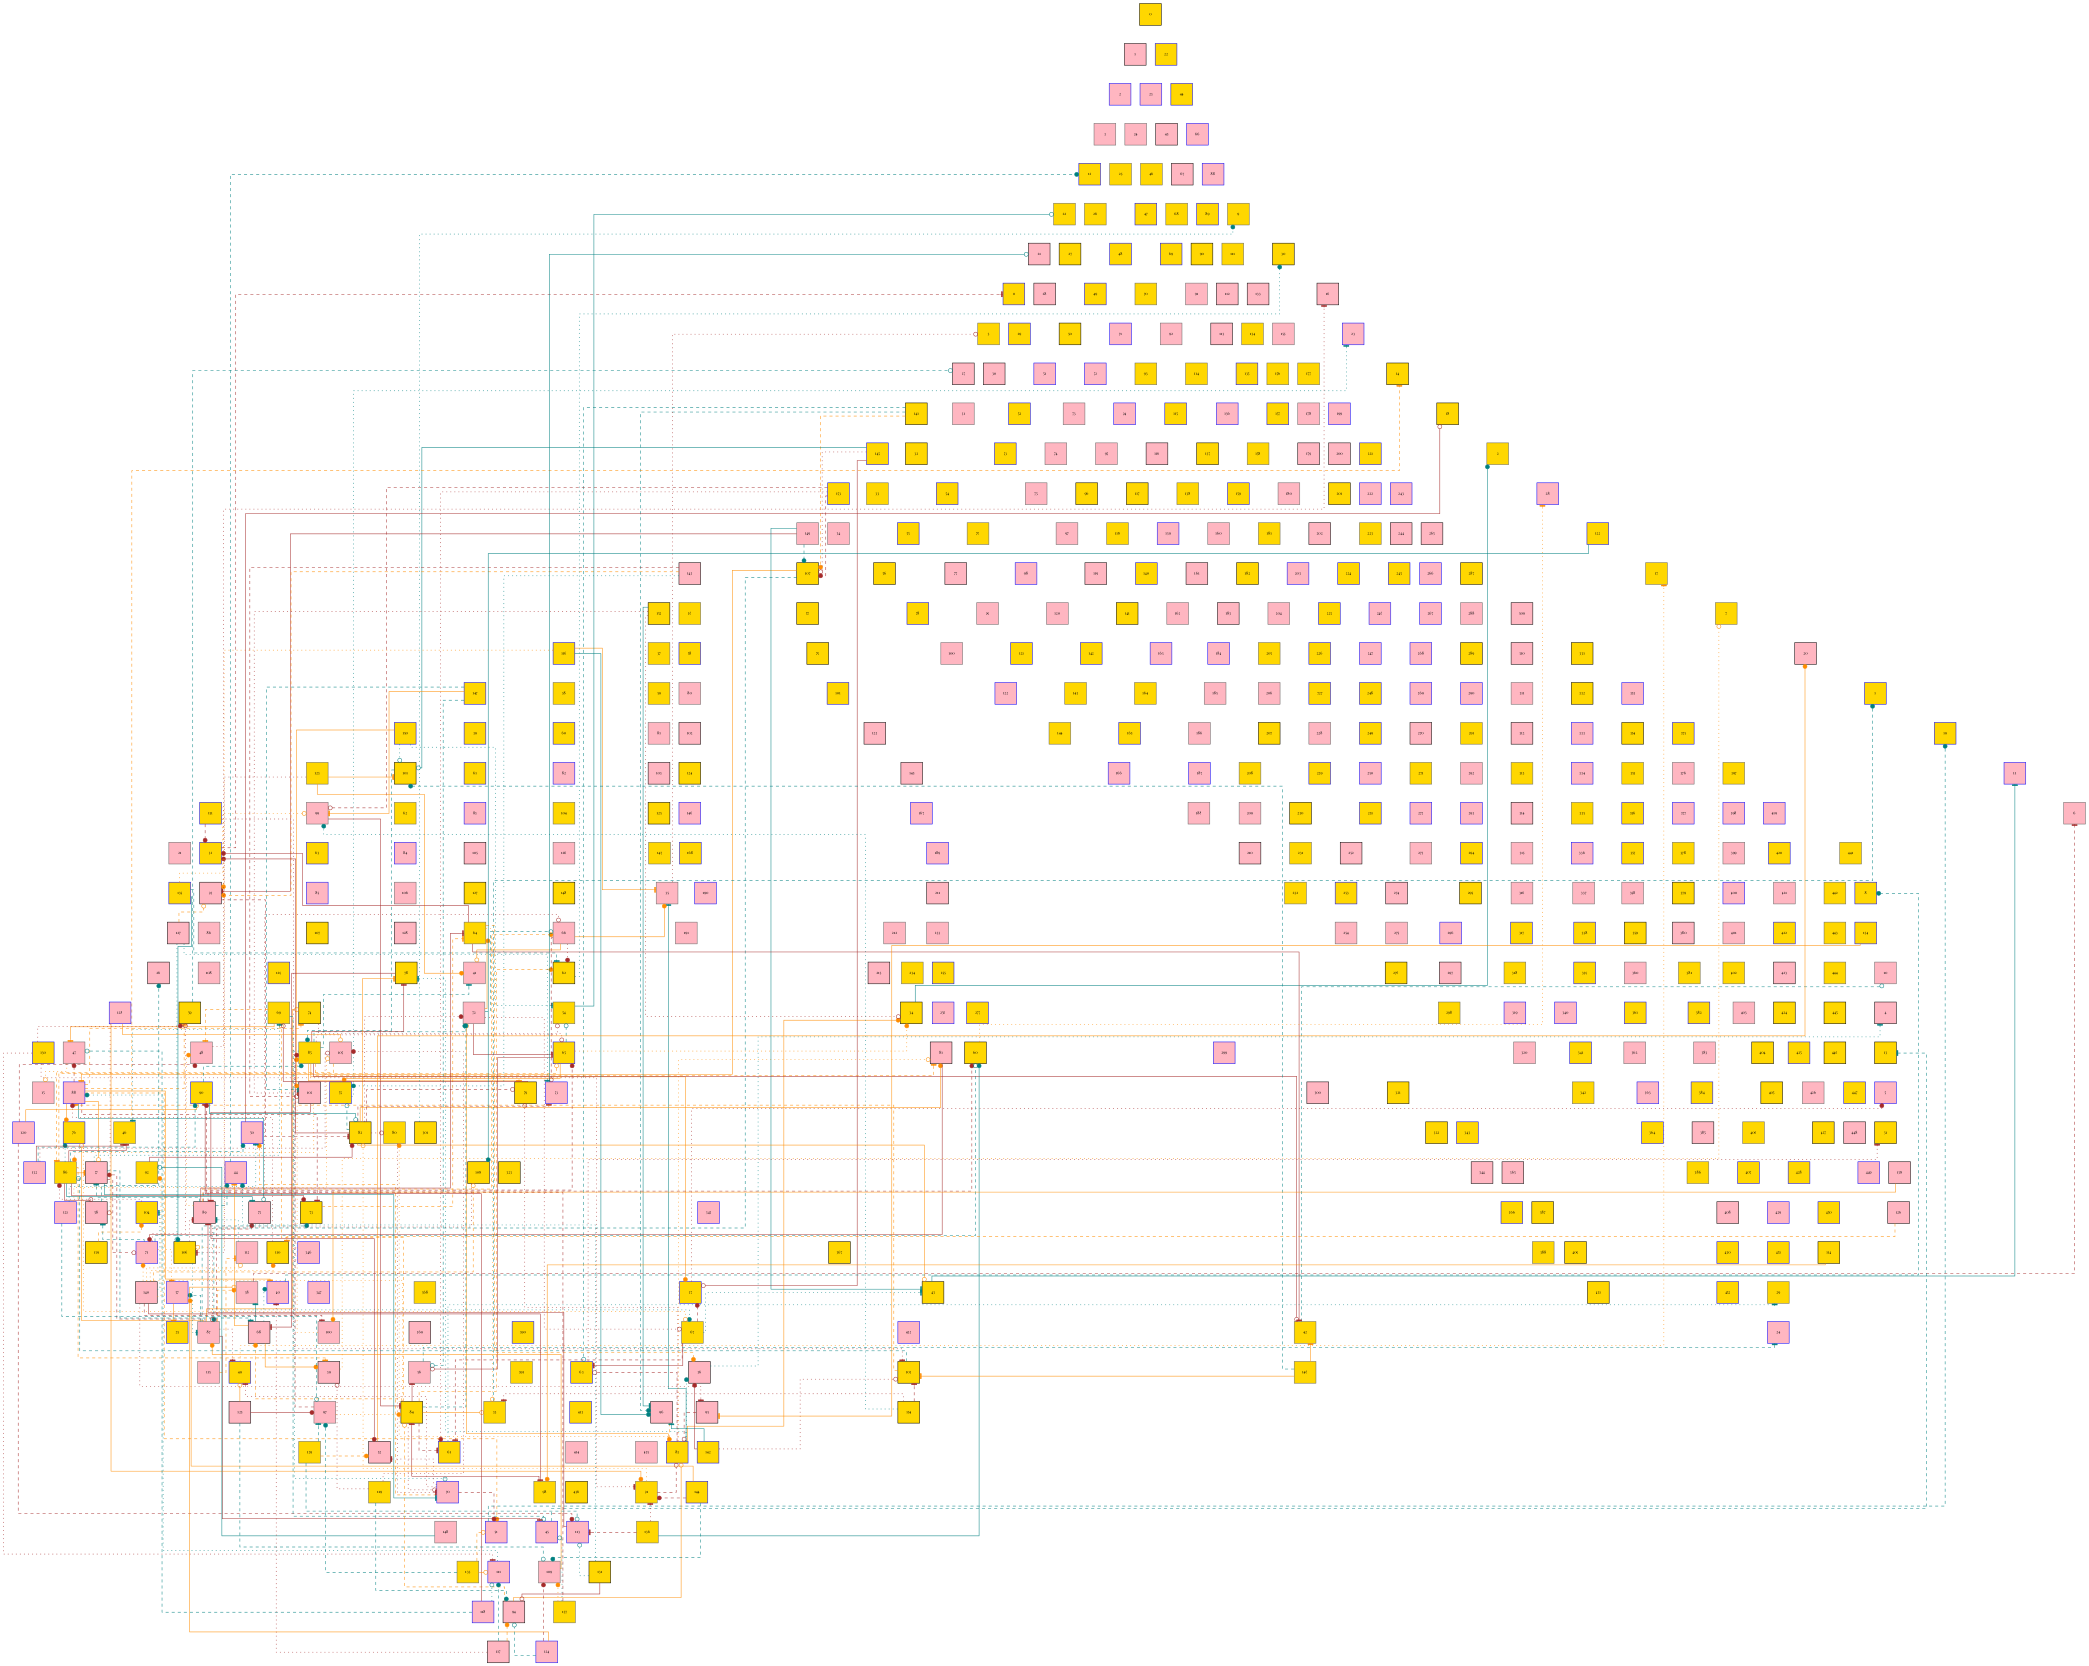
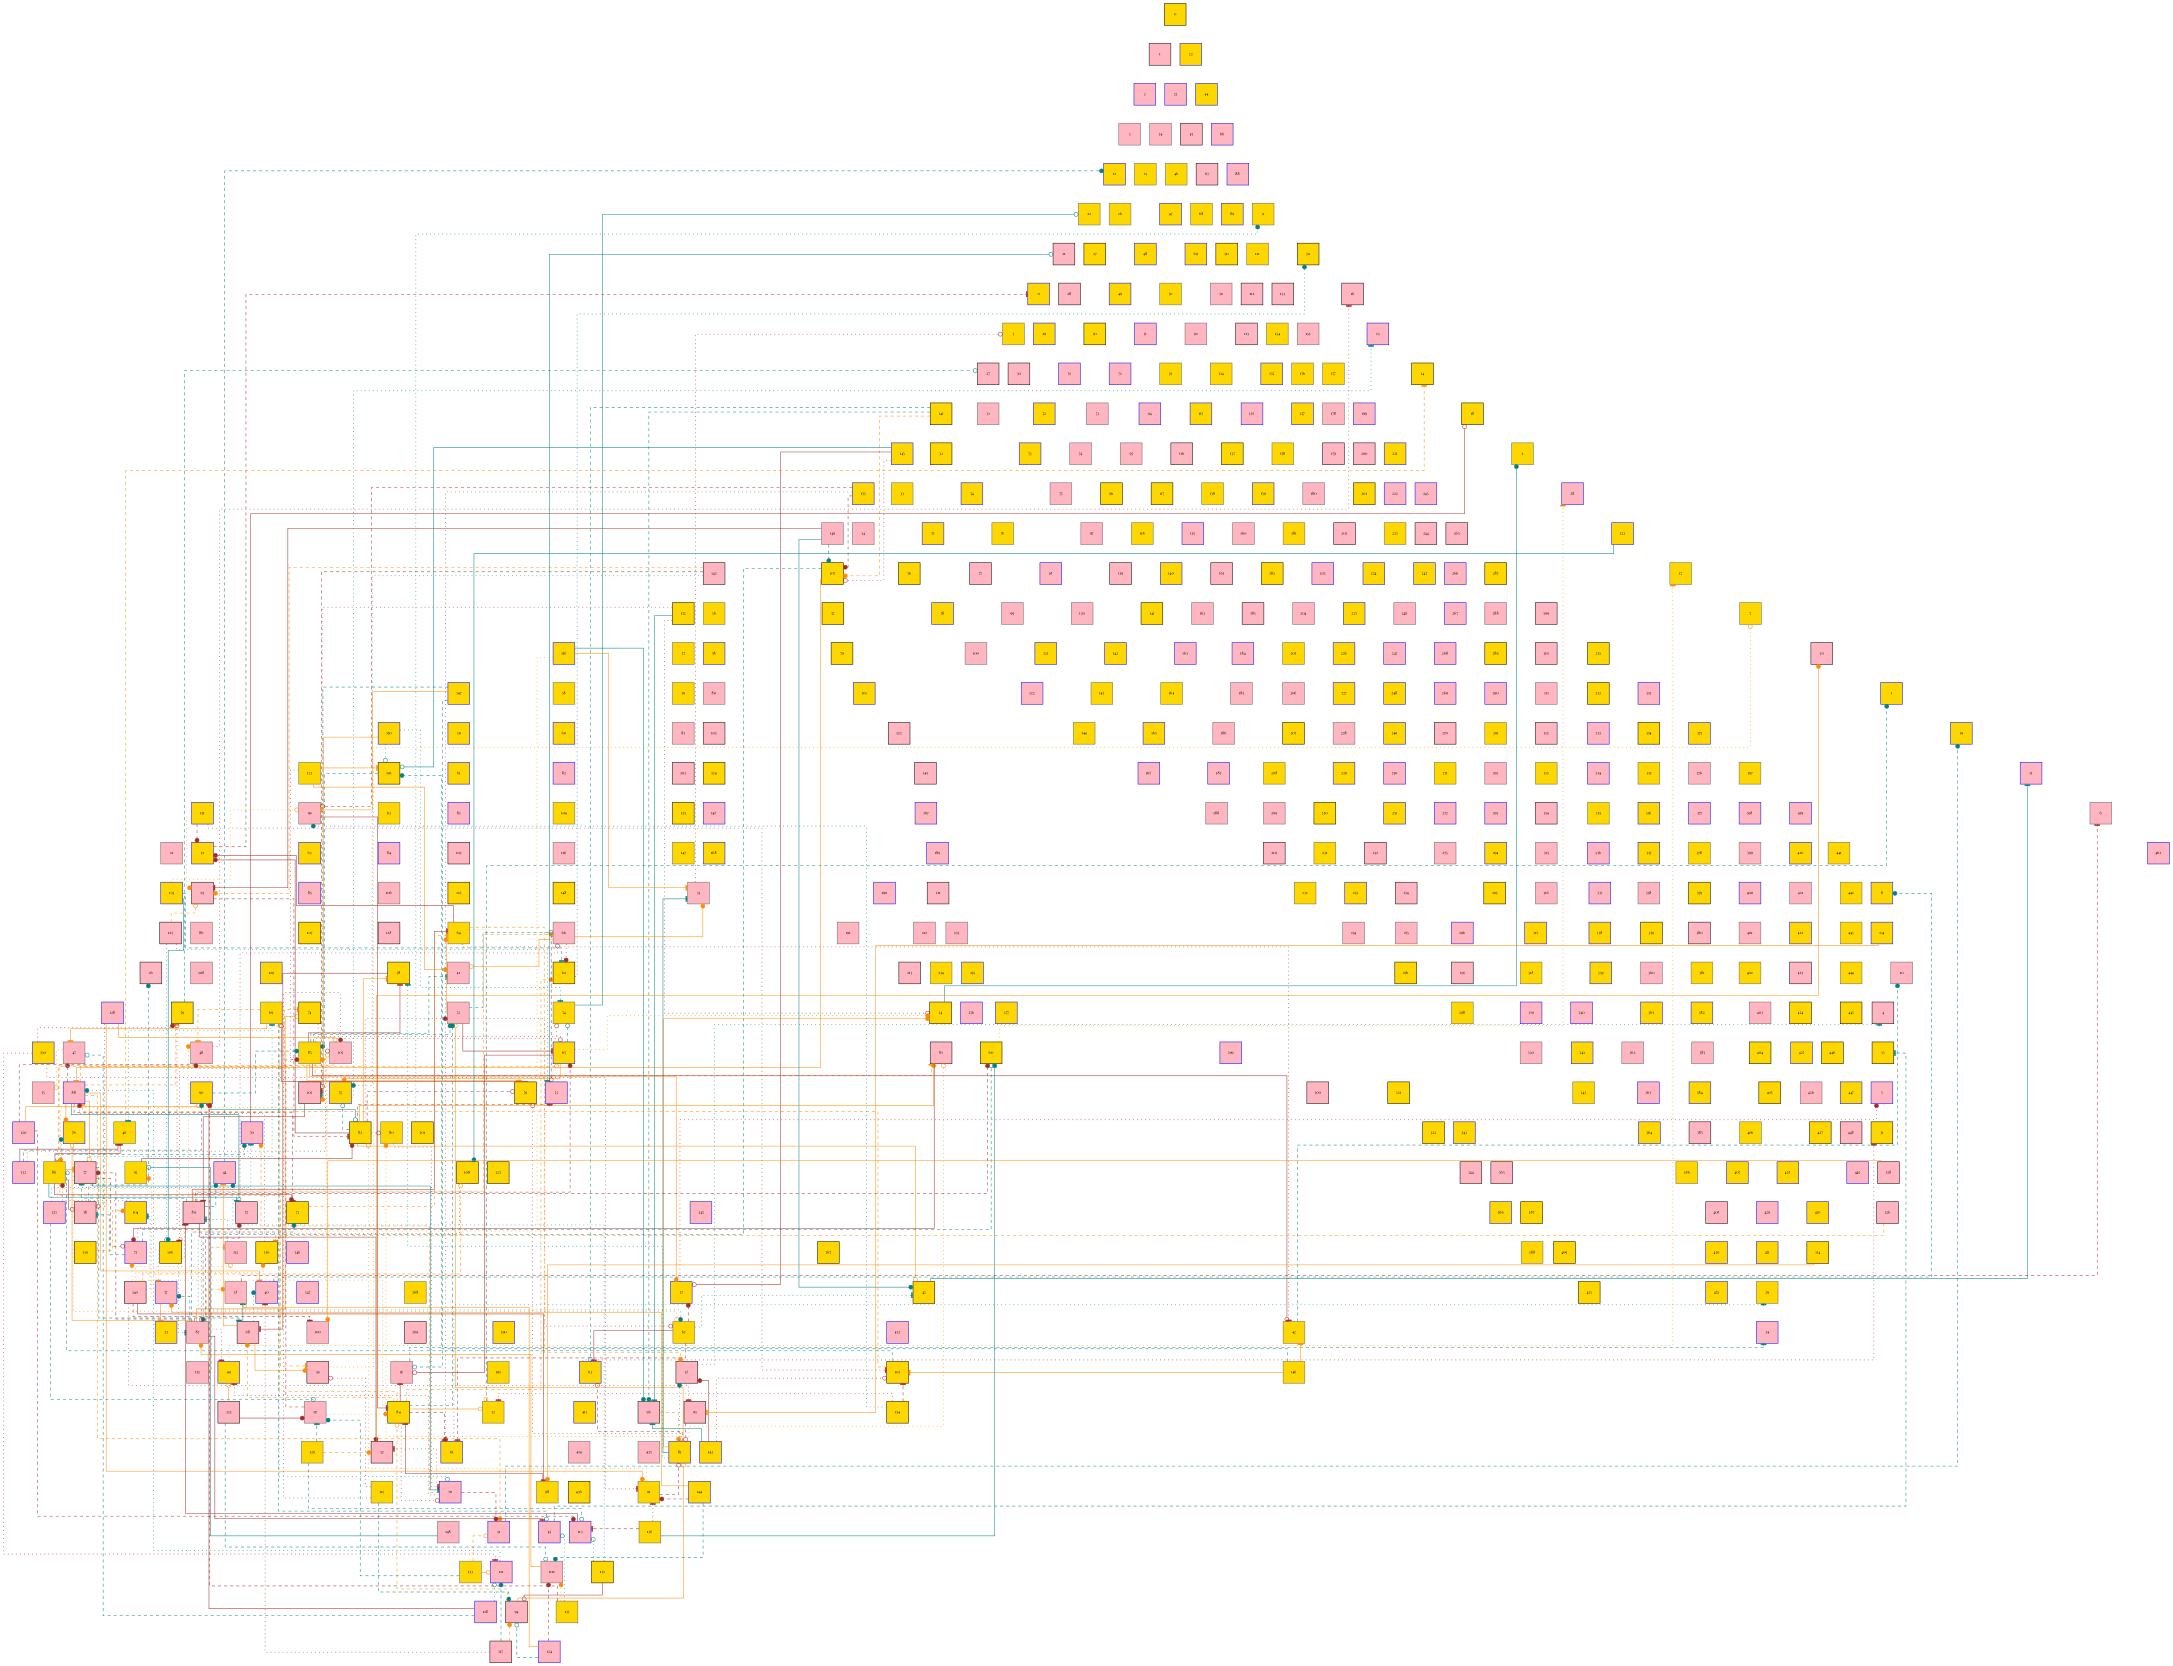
(1380, 613) -> (1405, 613)
none -> (2158, 853)
(1584, 893) -> (1600, 893)
(1065, 952) -> (1289, 958)
(771, 970) -> (799, 957)
(1493, 987) -> (1588, 1145)
